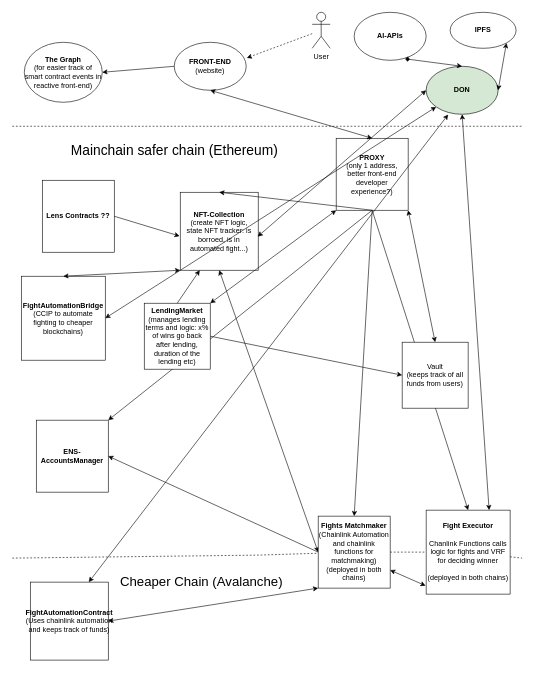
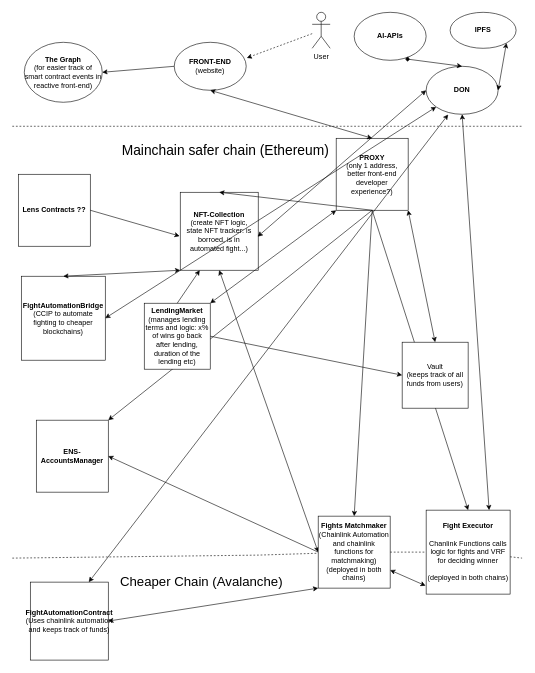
(462, 90) -> (462, 90)
(174, 150) -> (225, 150)
(78, 216) -> (54, 210)
